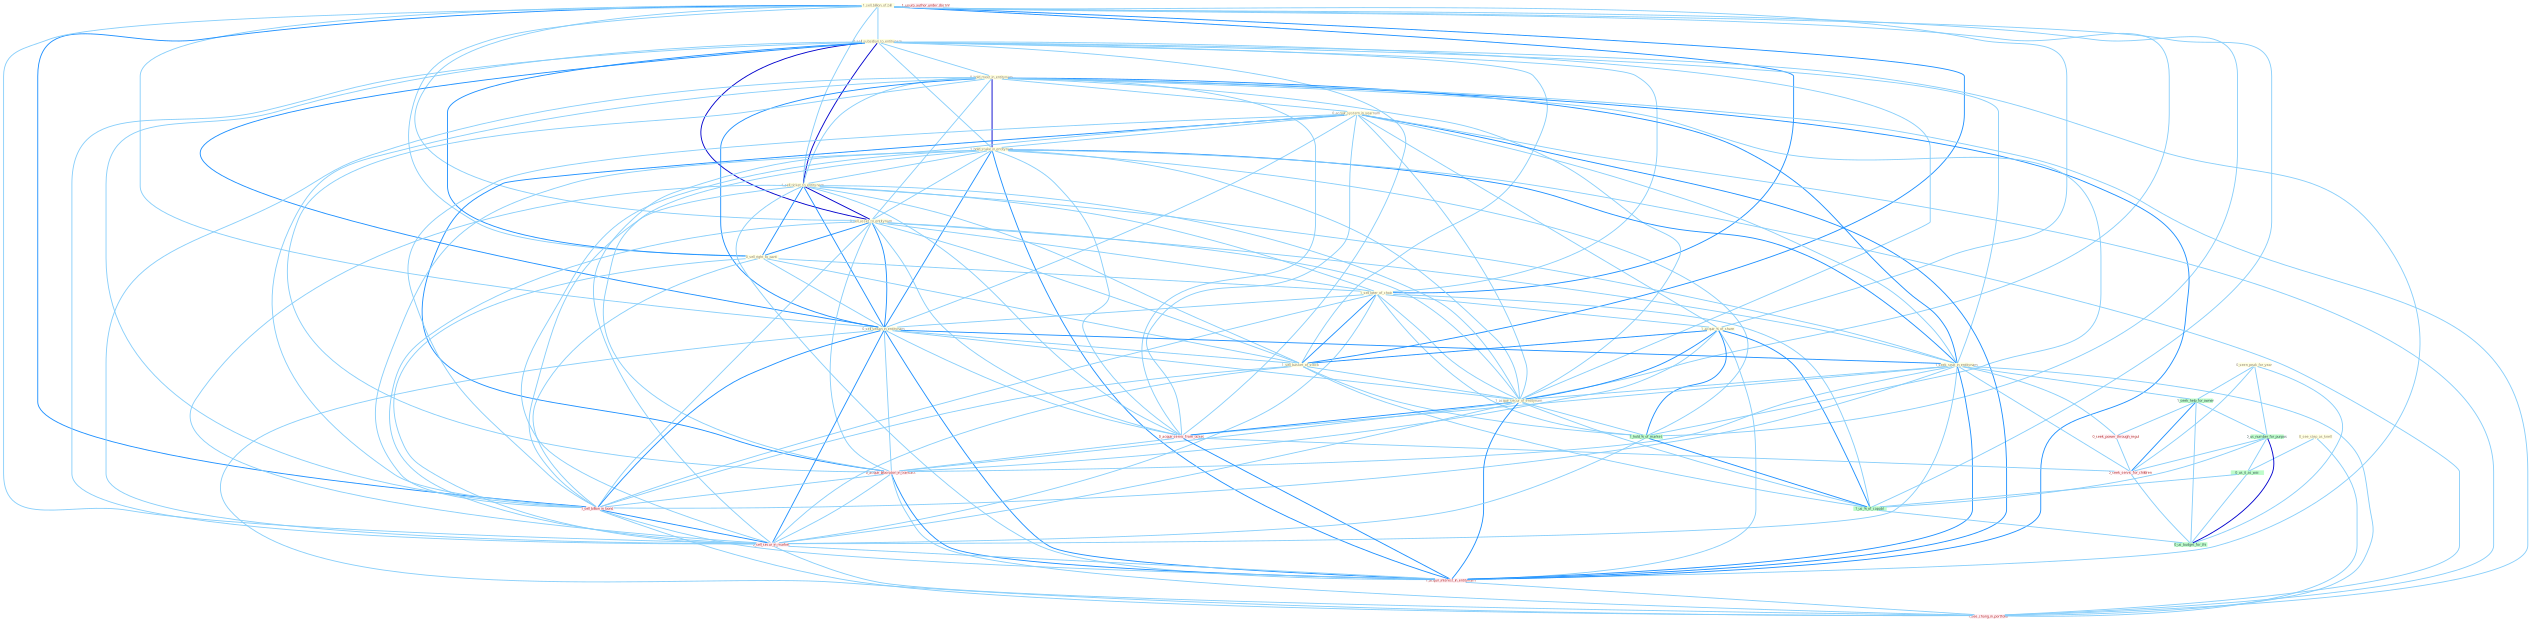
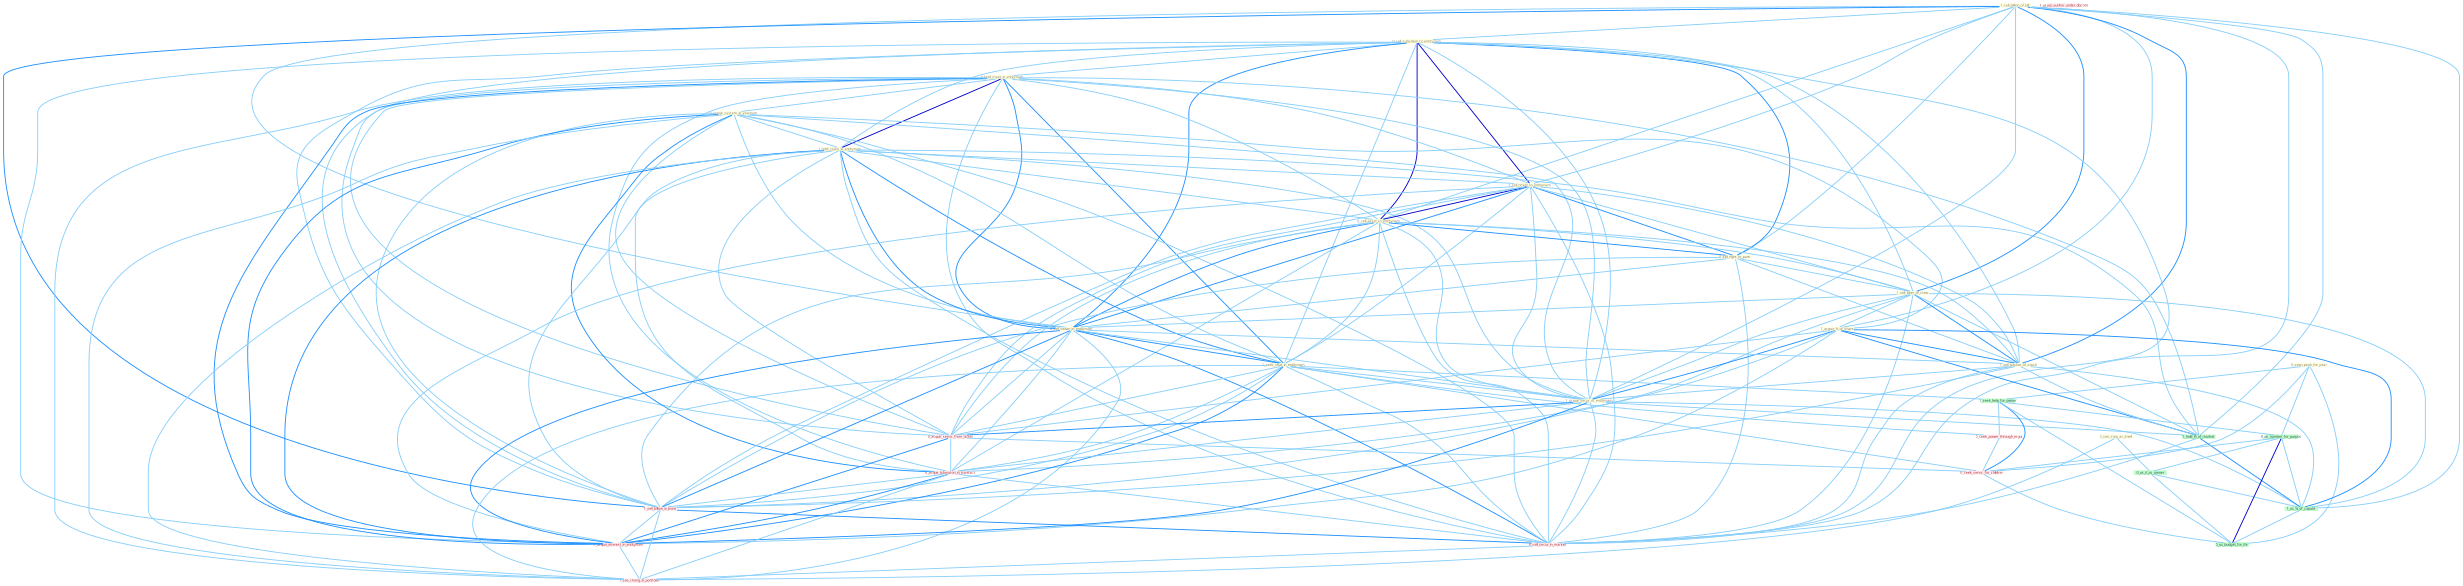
none -> (1372, 385)
(2247, 473) -> (2150, 473)
(1112, 563) -> none
